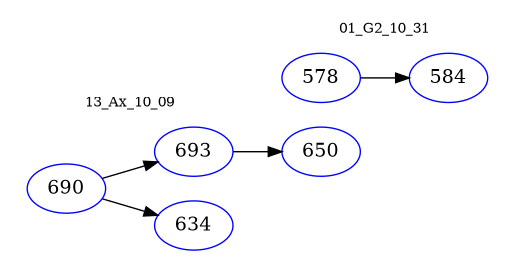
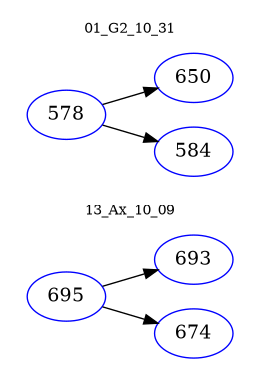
(252, 152) -> (123, 98)
(66, 189) -> (66, 297)
(194, 226) -> (194, 333)
